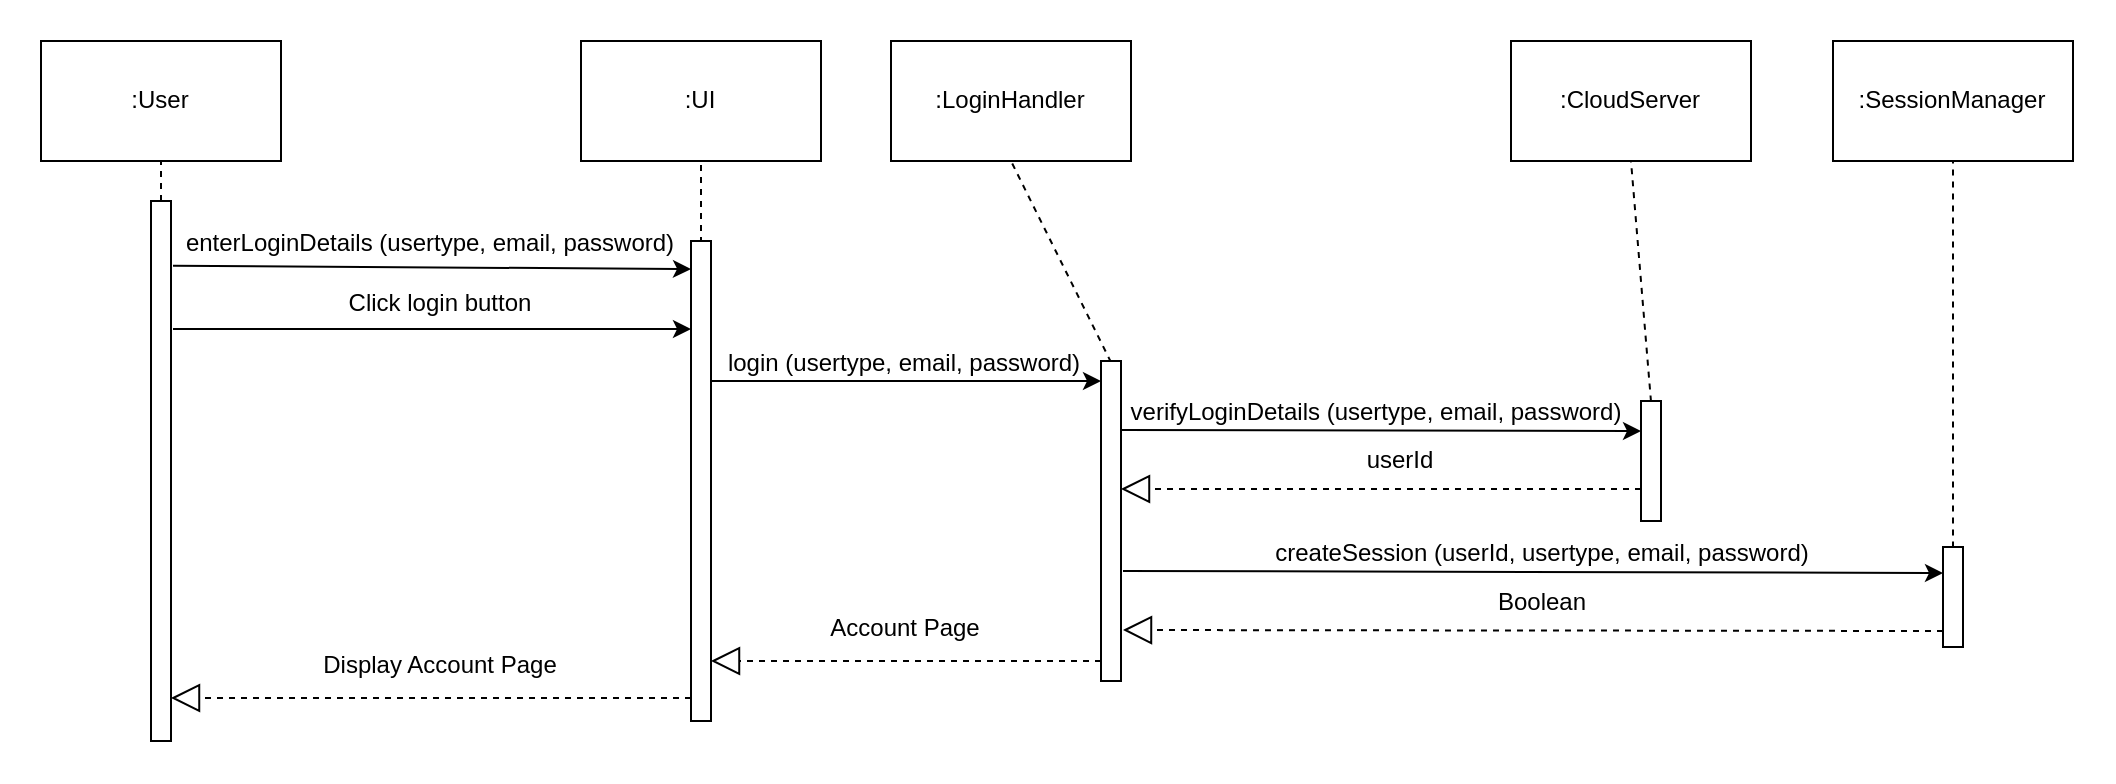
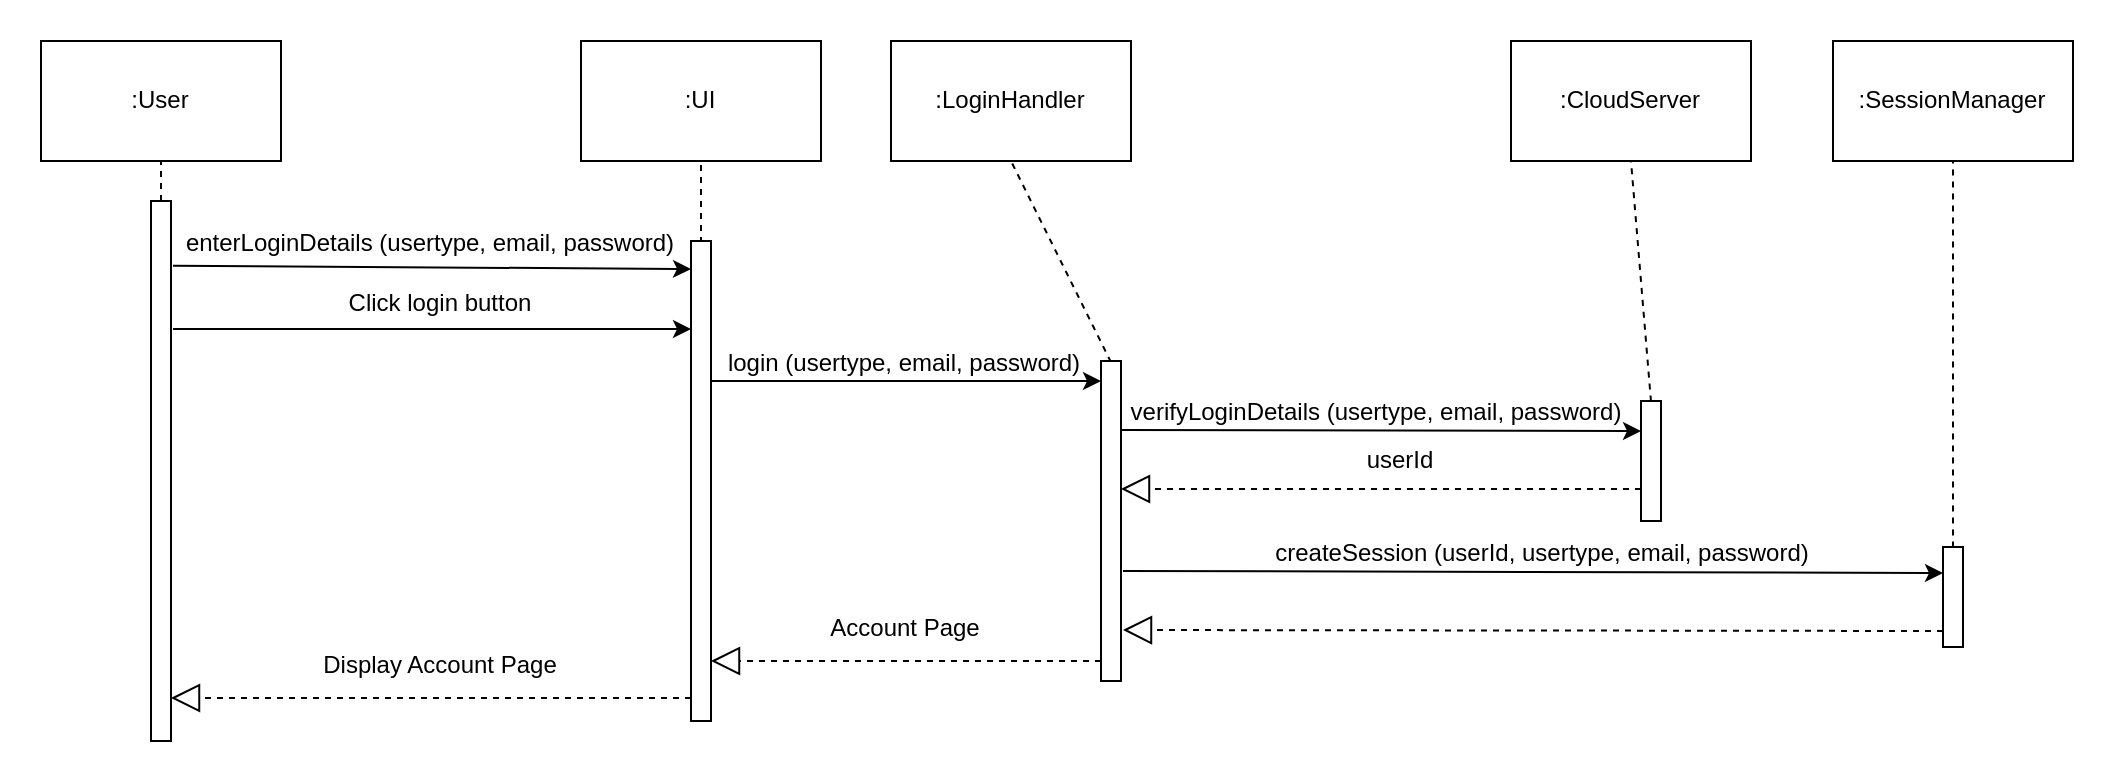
(1543, 602) -> none
